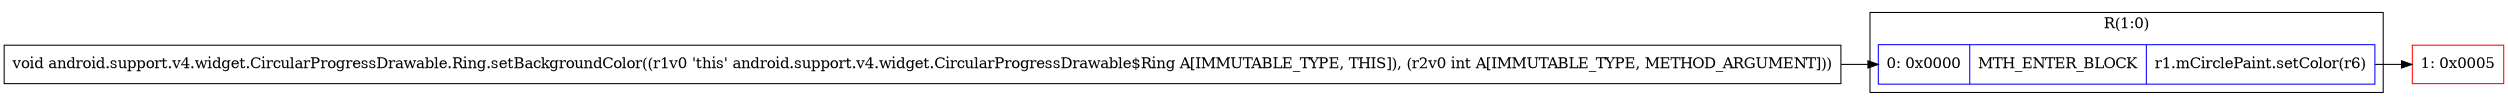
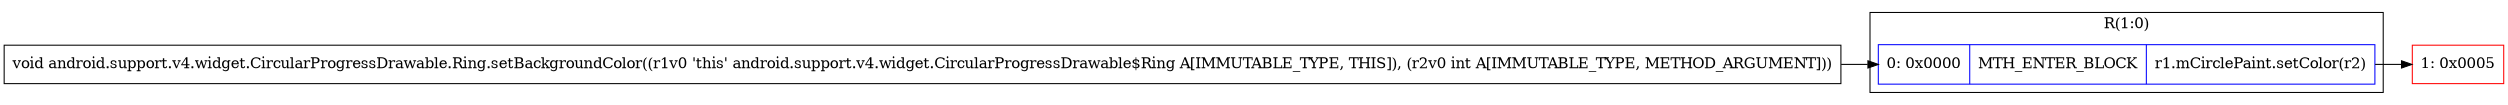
(2261, 64) -> (2261, 64)
